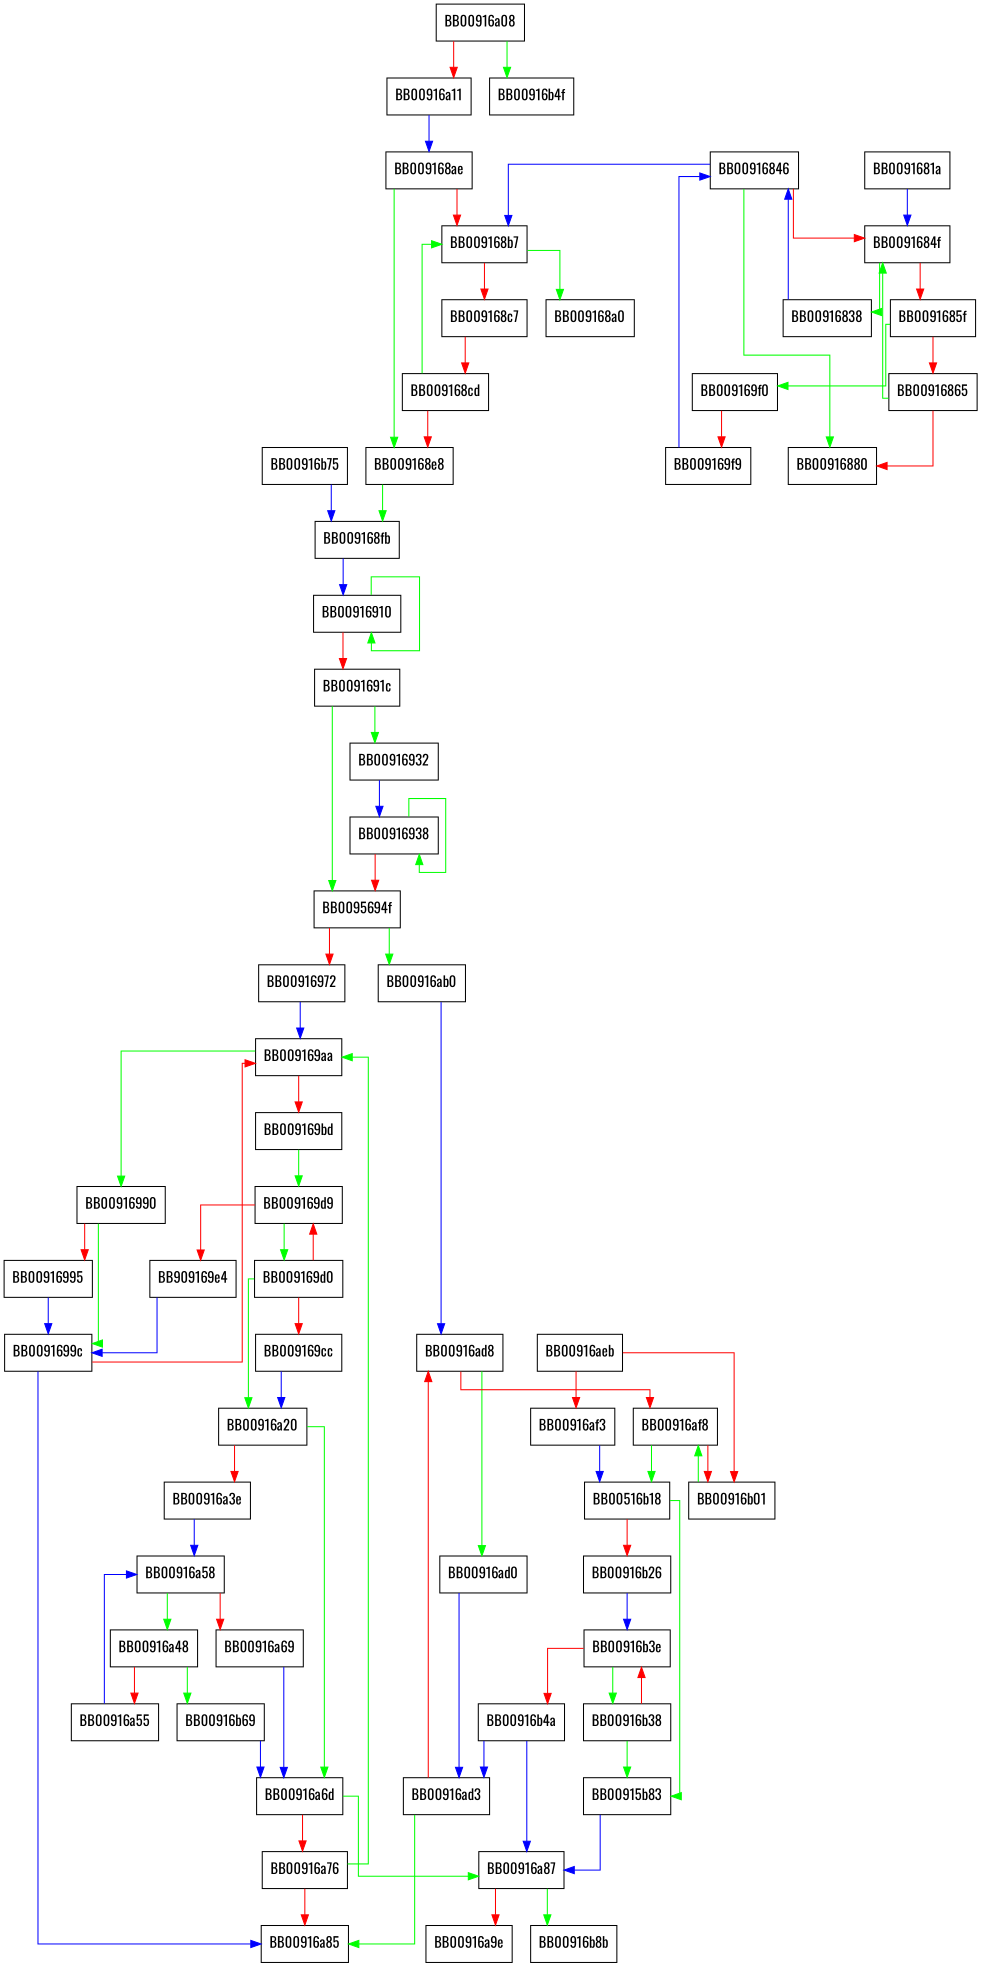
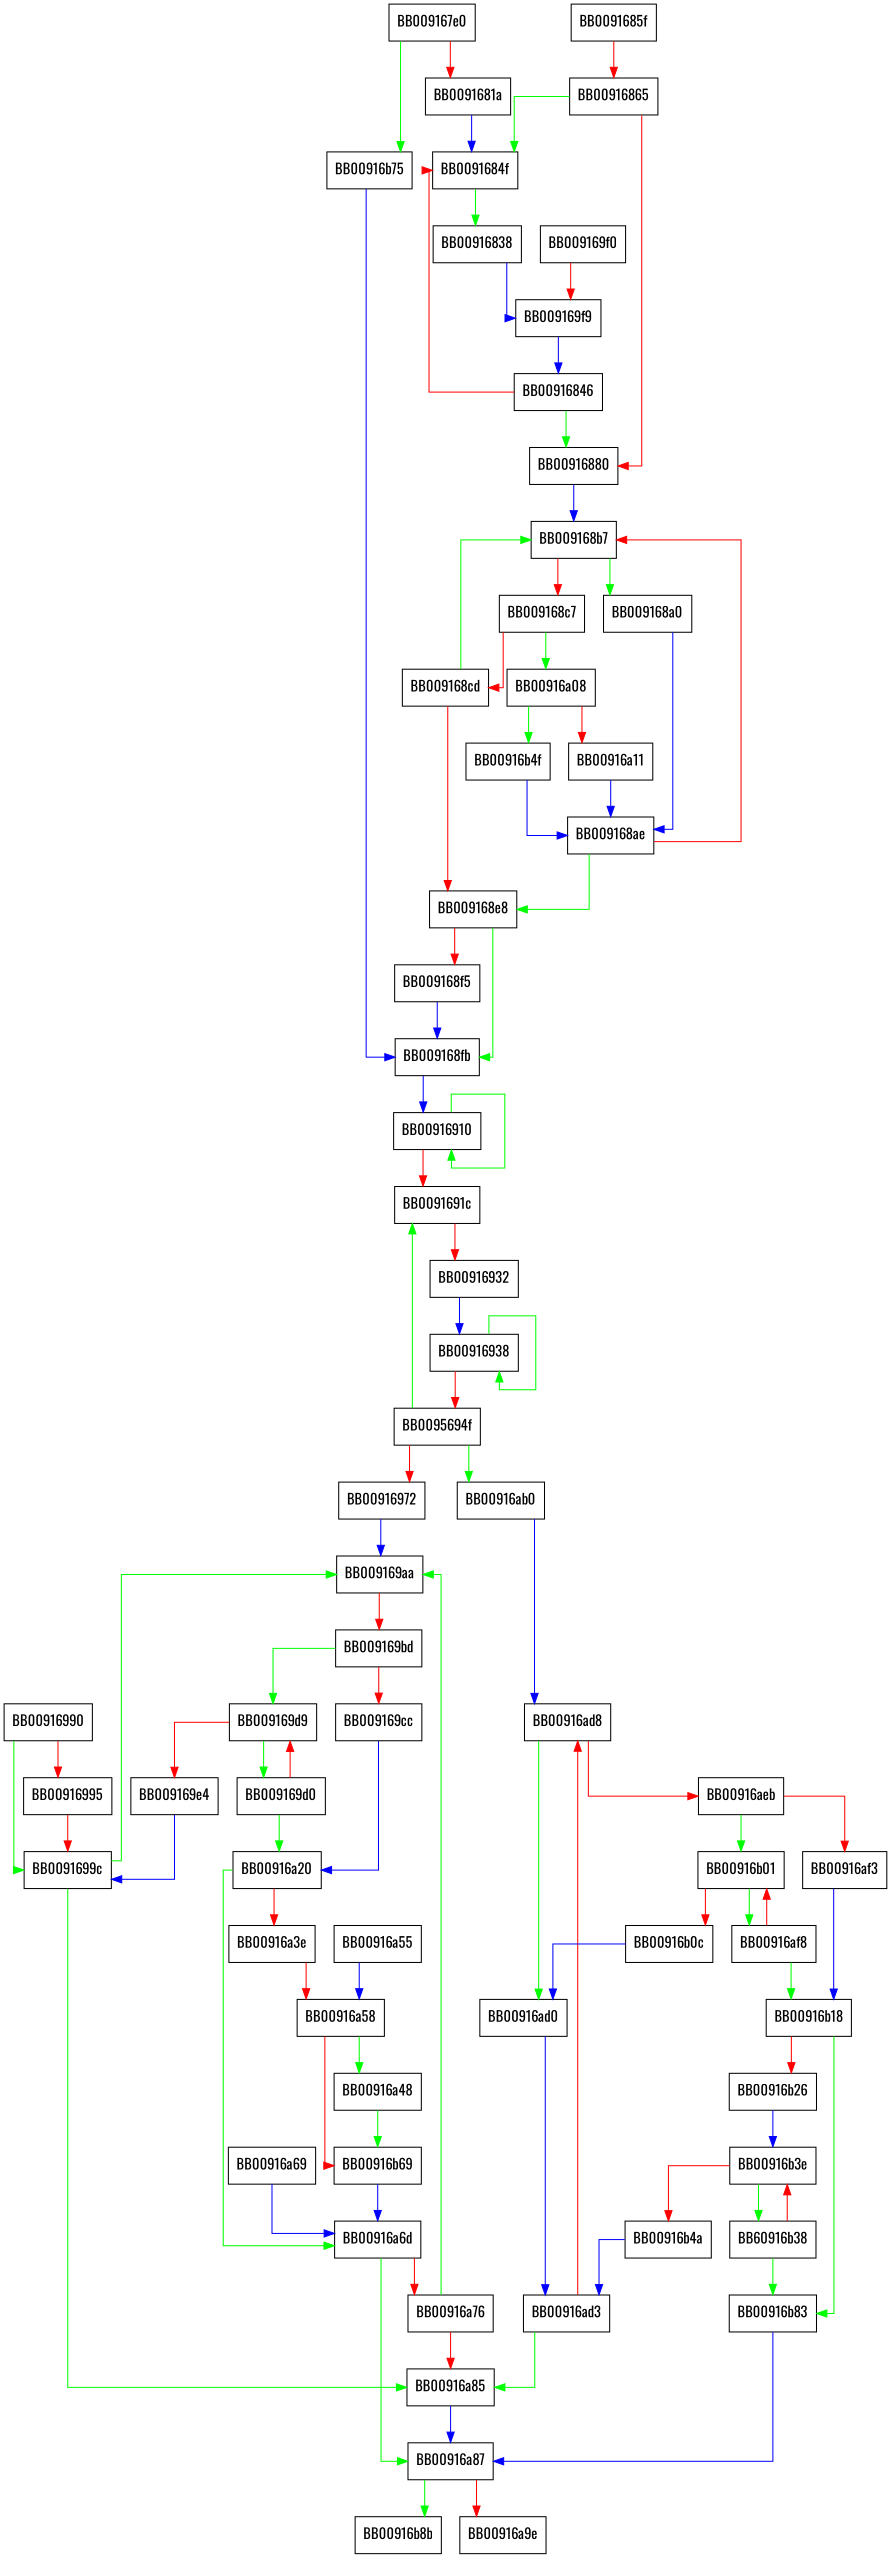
none -> (432, 23)
(584, 164) -> (574, 498)
(788, 249) -> (507, 291)
(920, 276) -> none
(870, 386) -> none
none -> (546, 645)
(375, 719) -> (455, 1237)
none -> (673, 735)
(332, 793) -> (412, 1321)
none -> (527, 823)
none -> (437, 983)
(126, 1051) -> none
(193, 1279) -> (174, 1796)
(242, 1286) -> (121, 1620)
(48, 1311) -> (68, 1828)
(299, 1311) -> (379, 1680)
(734, 1357) -> (741, 1828)
(550, 1390) -> (610, 1796)
(627, 1501) -> (809, 2018)
(194, 1532) -> (306, 1976)
(220, 1606) -> (325, 2102)
(134, 1680) -> none
(627, 1722) -> (773, 2240)
(38, 1764) -> (68, 2302)
(527, 1791) -> (451, 2419)
(627, 1796) -> (773, 2313)
none -> (669, 1944)
